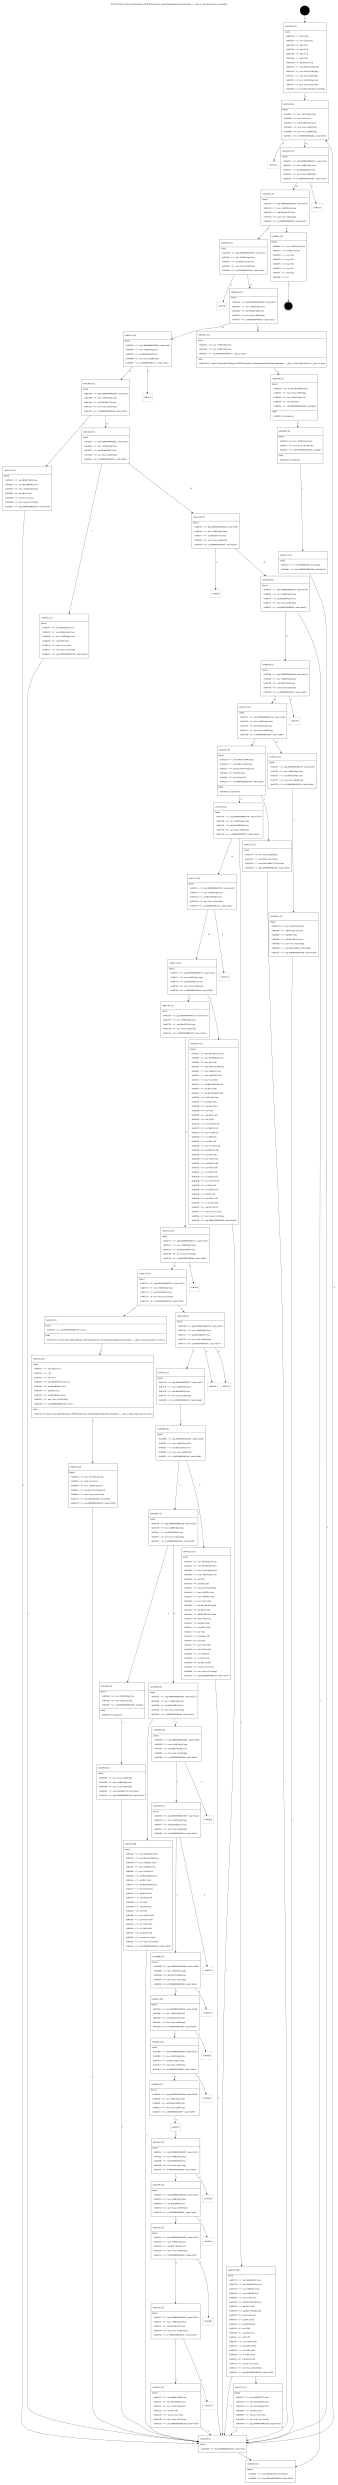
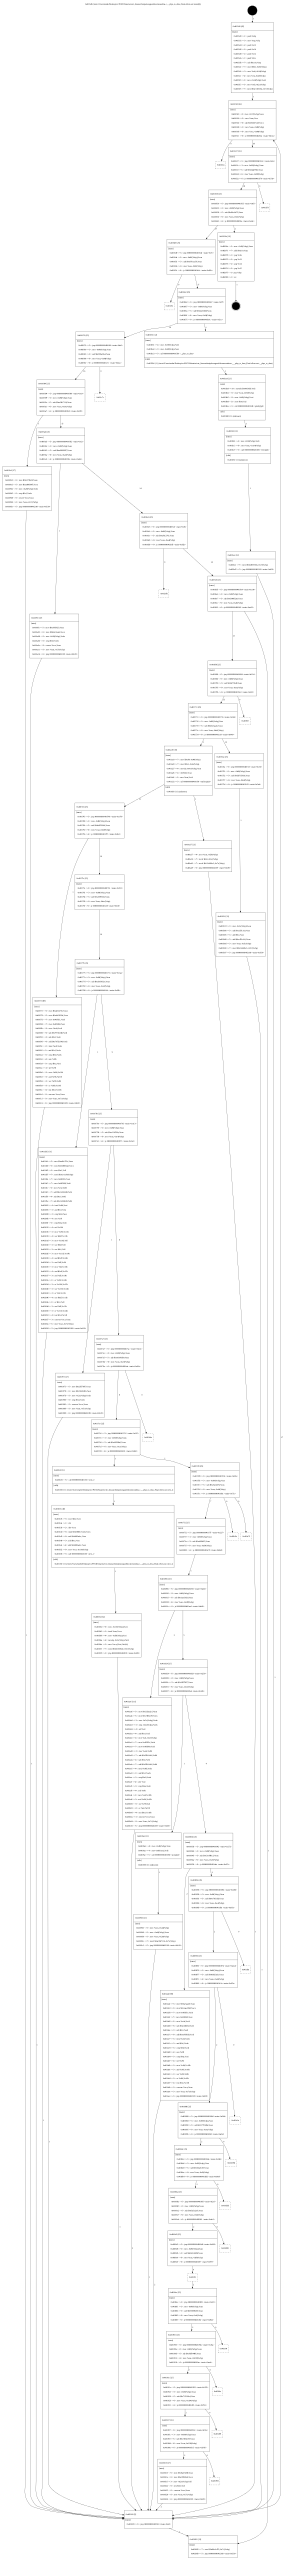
(224, 977) -> none
(256, 2379) -> (97, 1258)
